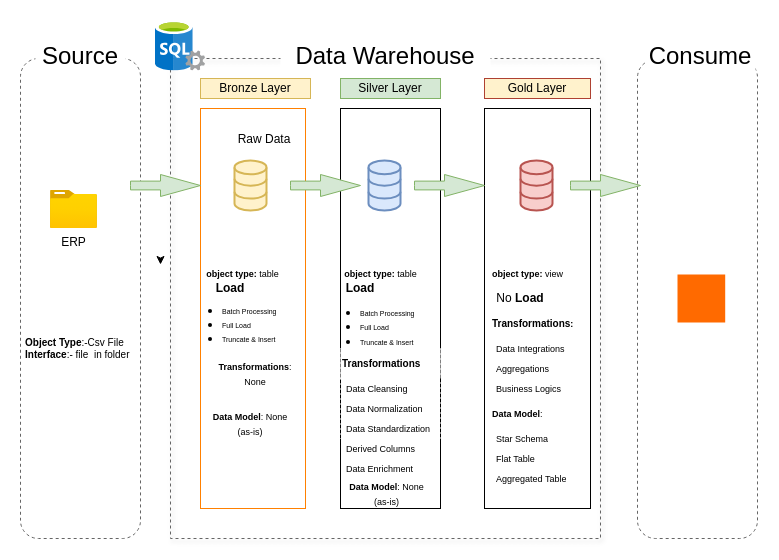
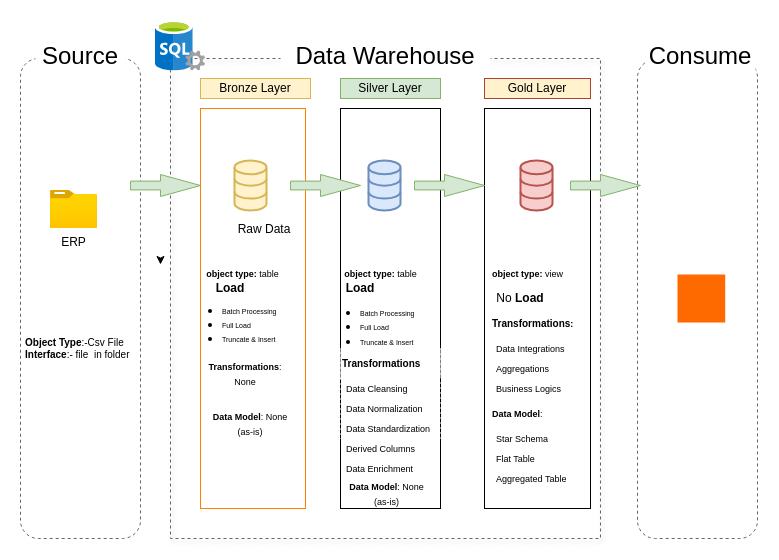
(265, 140) -> (265, 230)
(256, 374) -> (246, 374)
